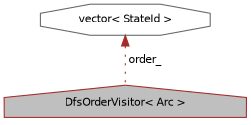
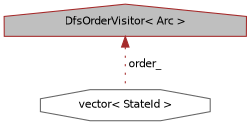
(125, 66) -> (125, 68)
